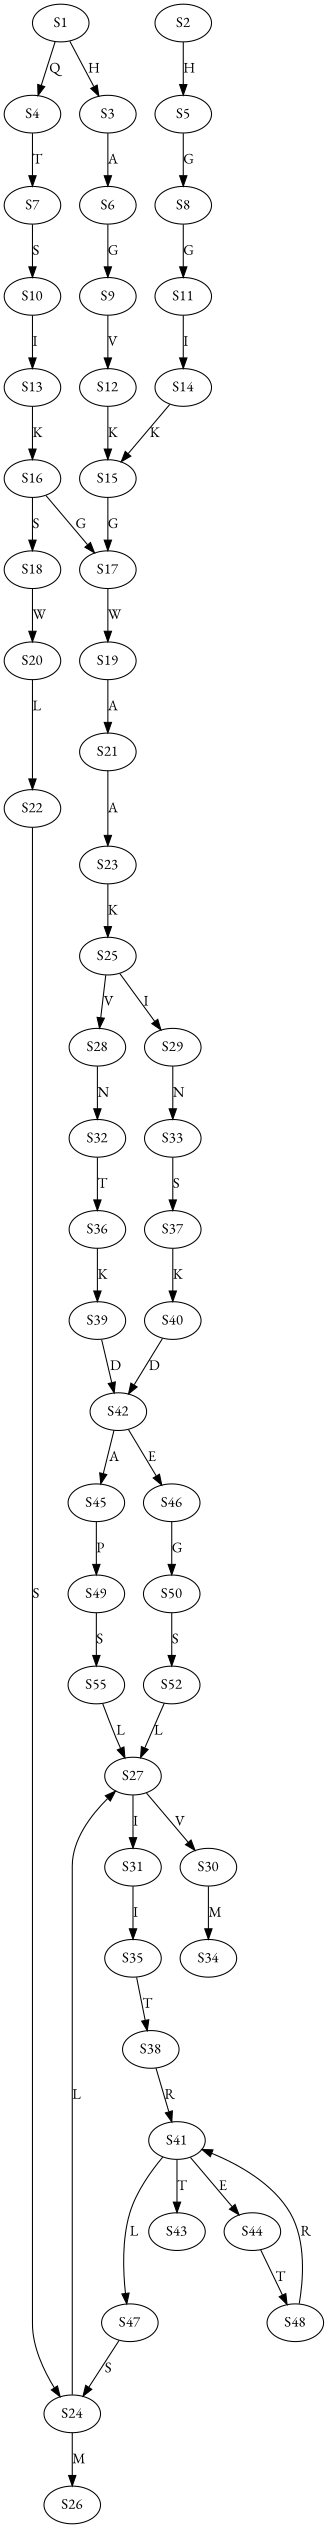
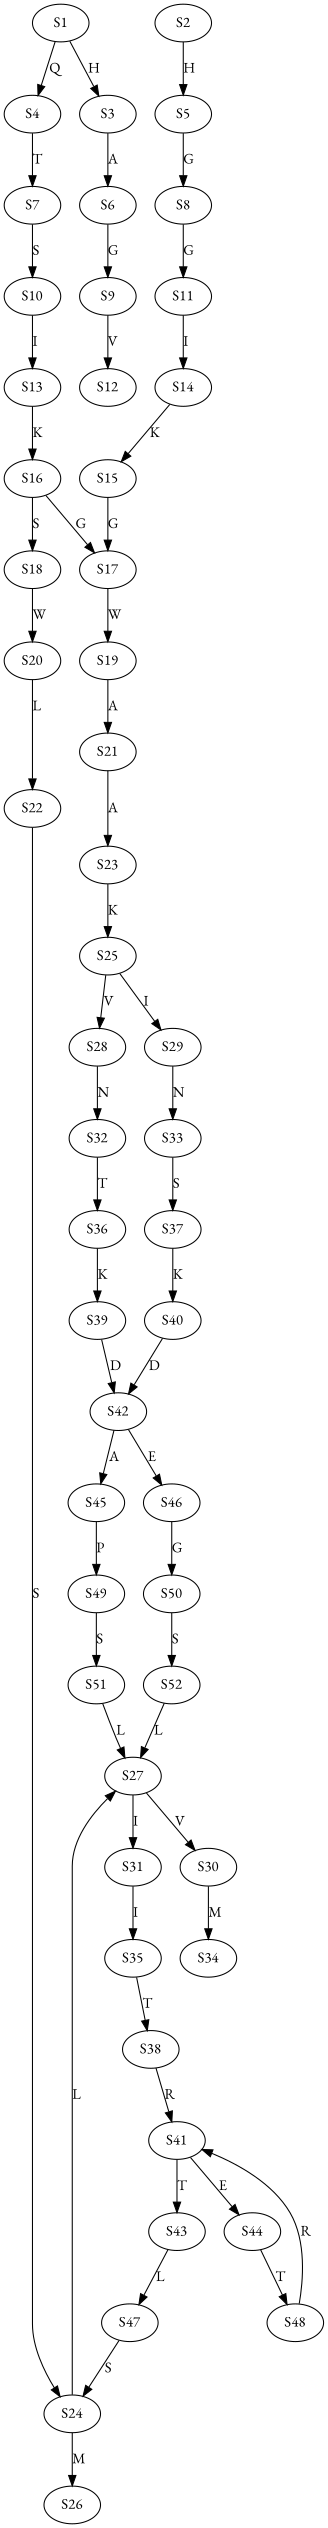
(108, 428) -> none
(96, 1685) -> (96, 1685)
(128, 2221) -> (156, 2272)
